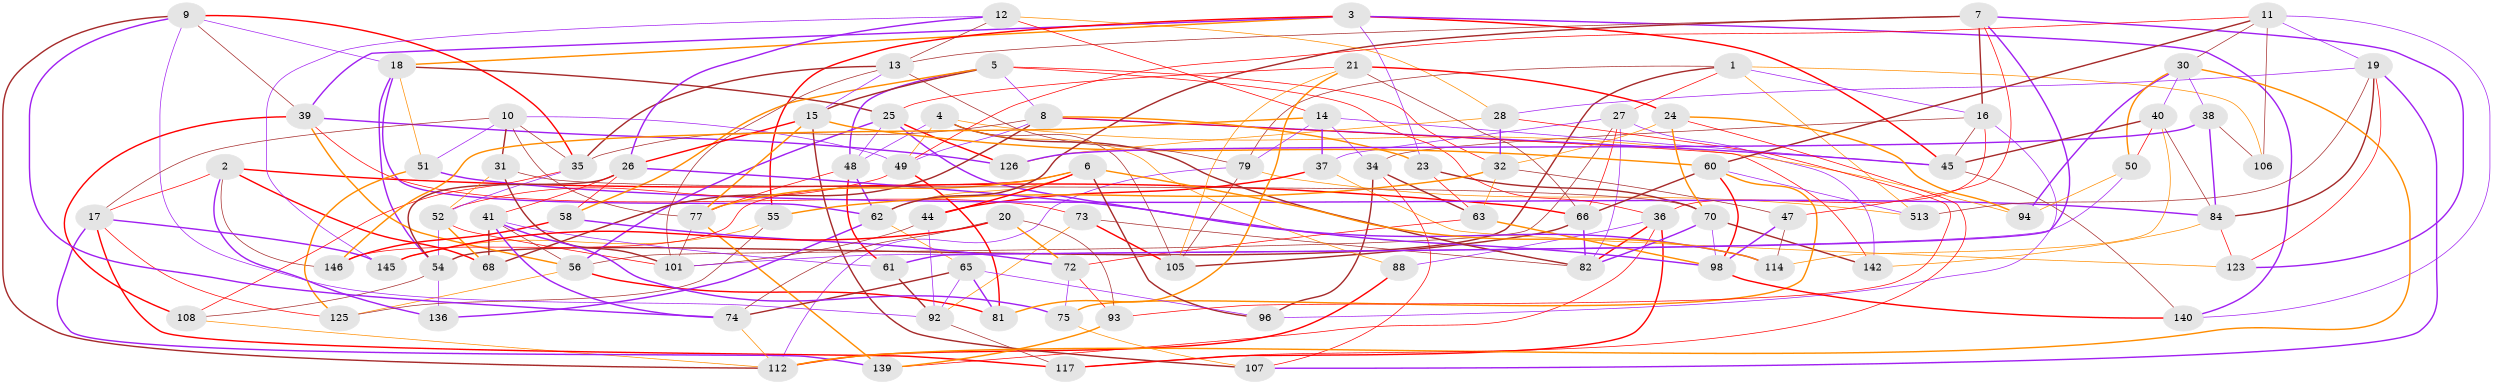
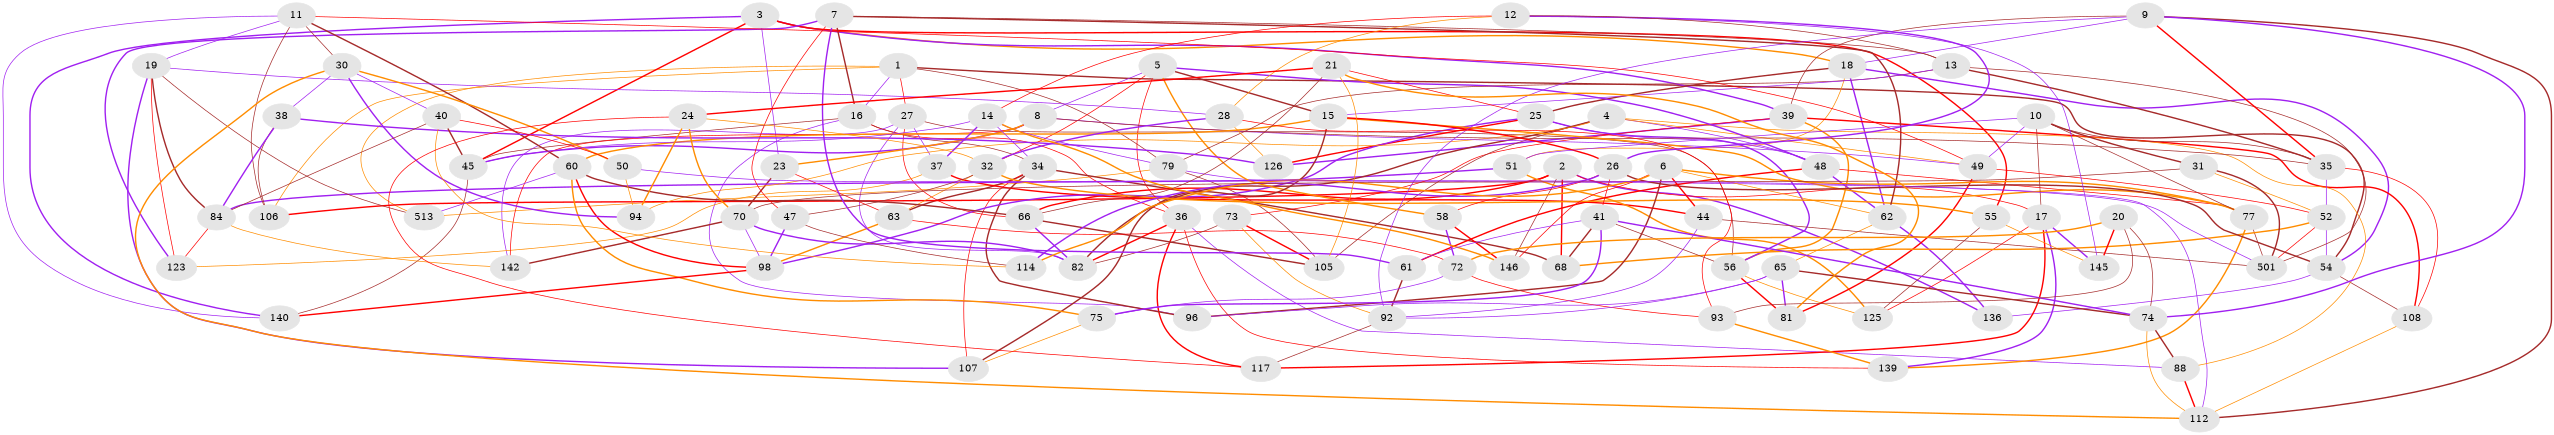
(839, 195) -> (1413, 230)
none -> (982, 200)
(674, 268) -> (2267, 268)
none -> (2164, 344)
